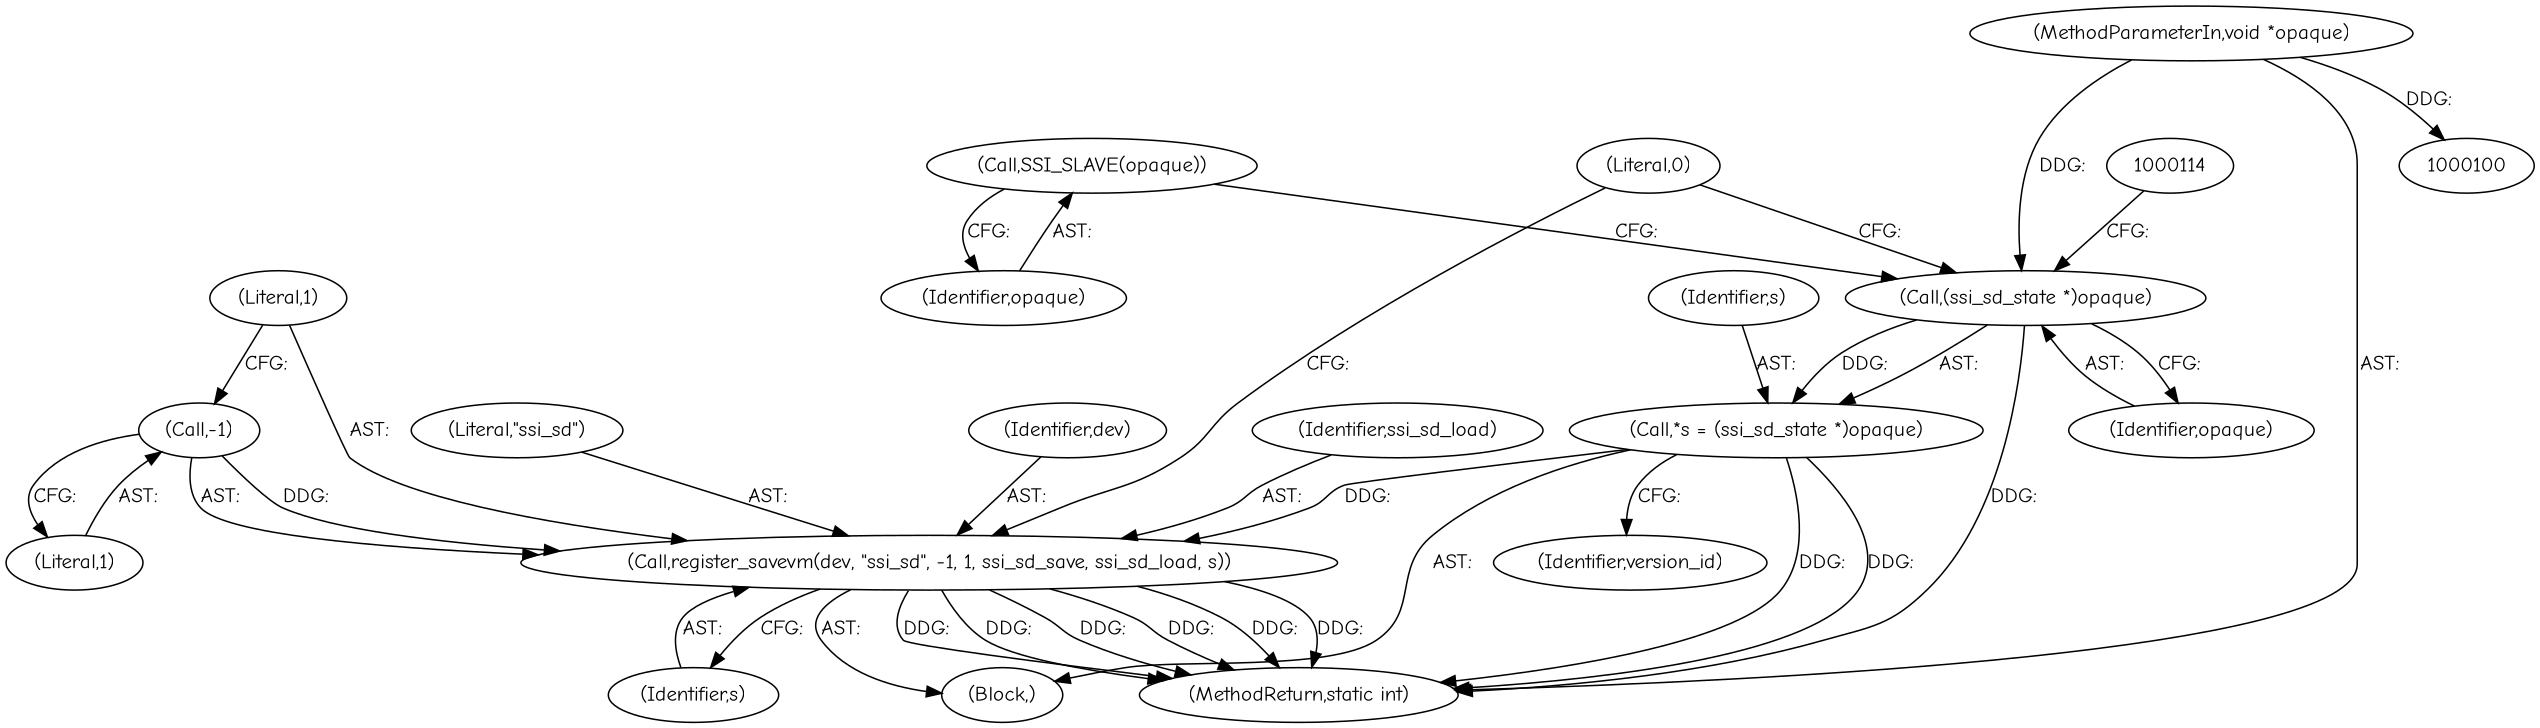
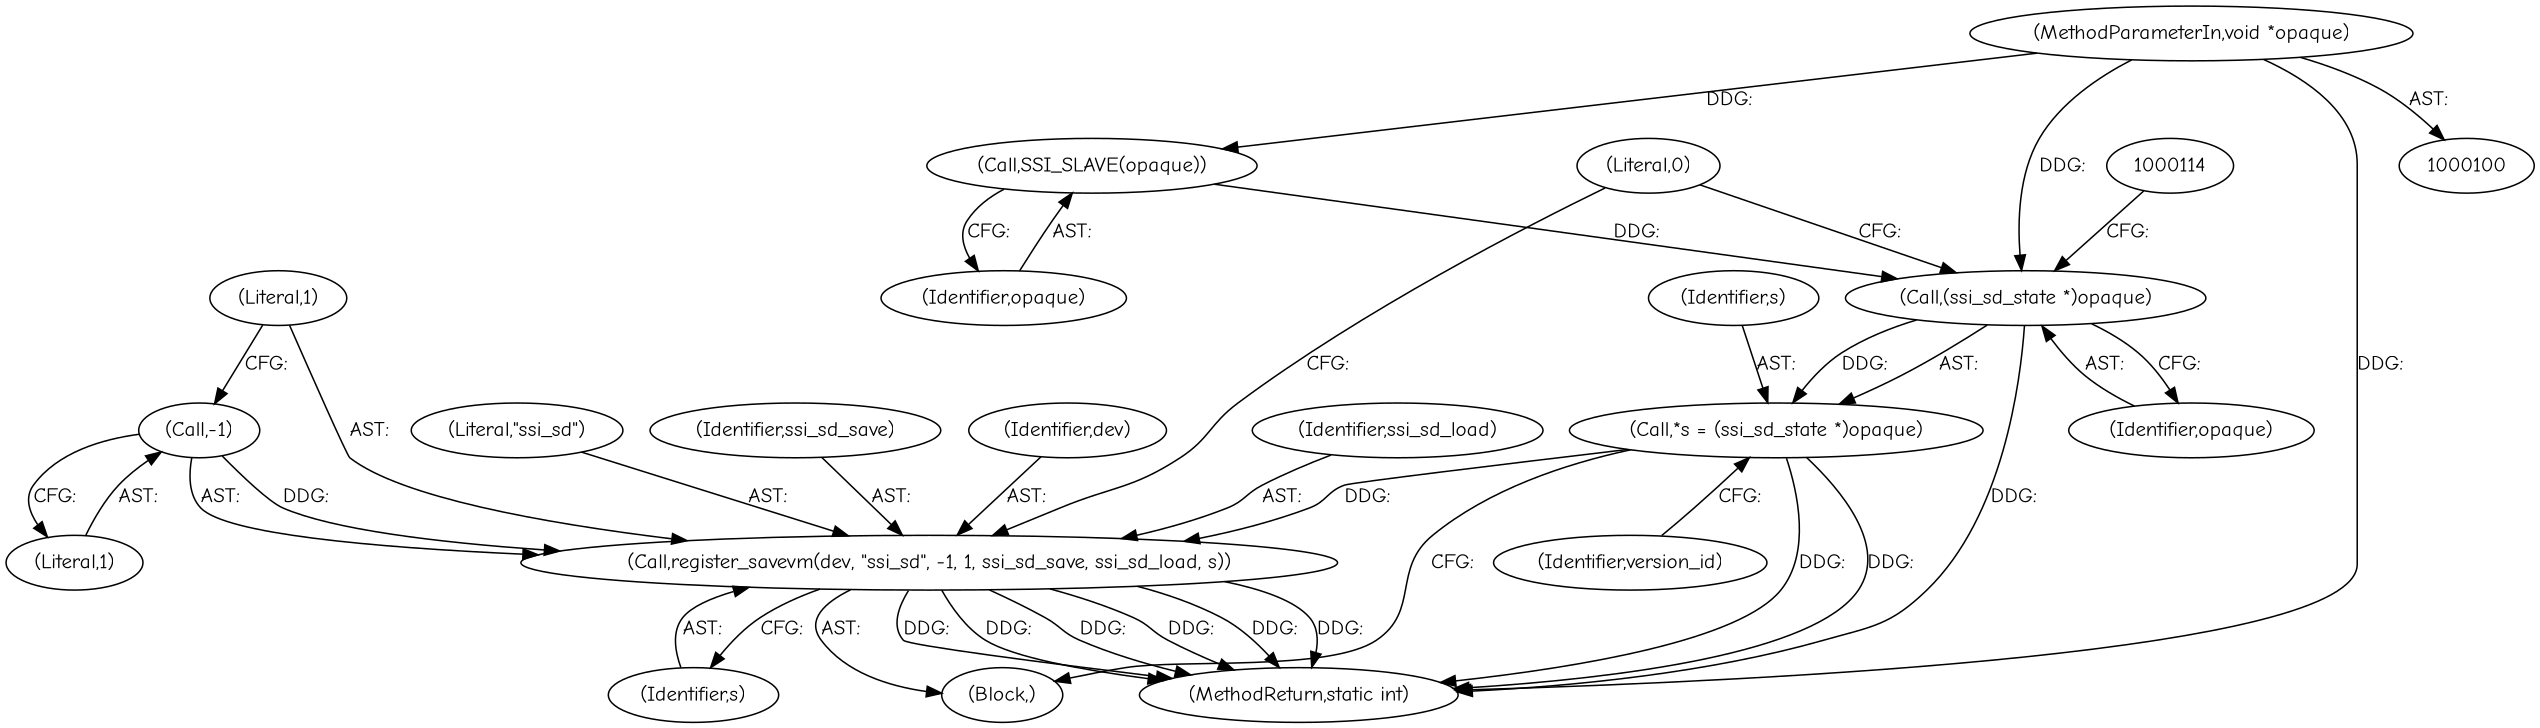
none -> (1637, 100)
(2433, 100) -> (2433, 100)
(1640, 232) -> (1640, 232)
(2384, 364) -> (2384, 364)
none -> (795, 430)
(1642, 480) -> (1700, 503)
(1456, 563) -> (1456, 563)
